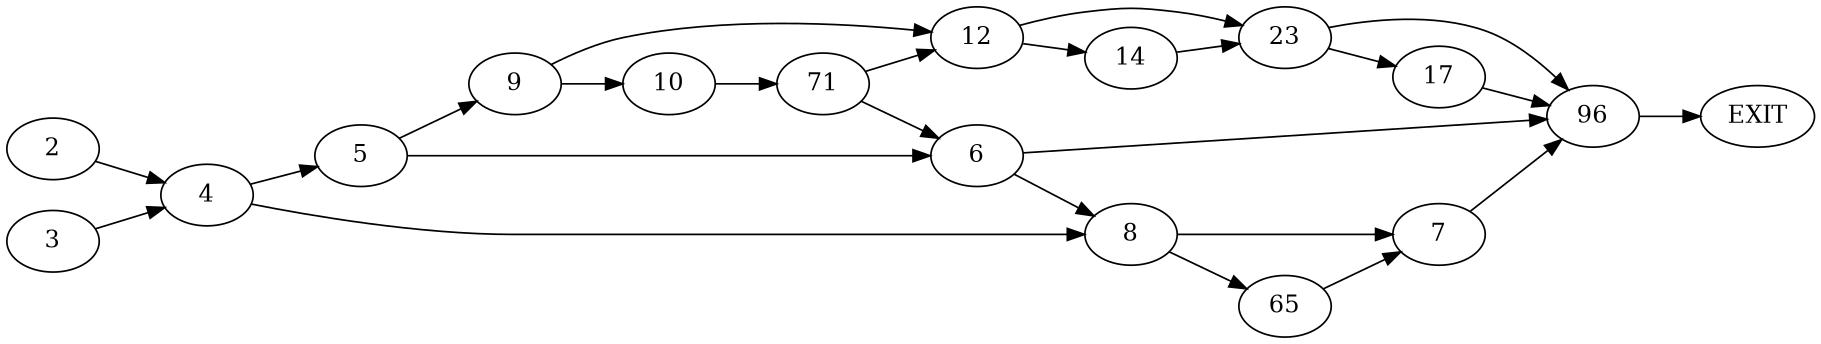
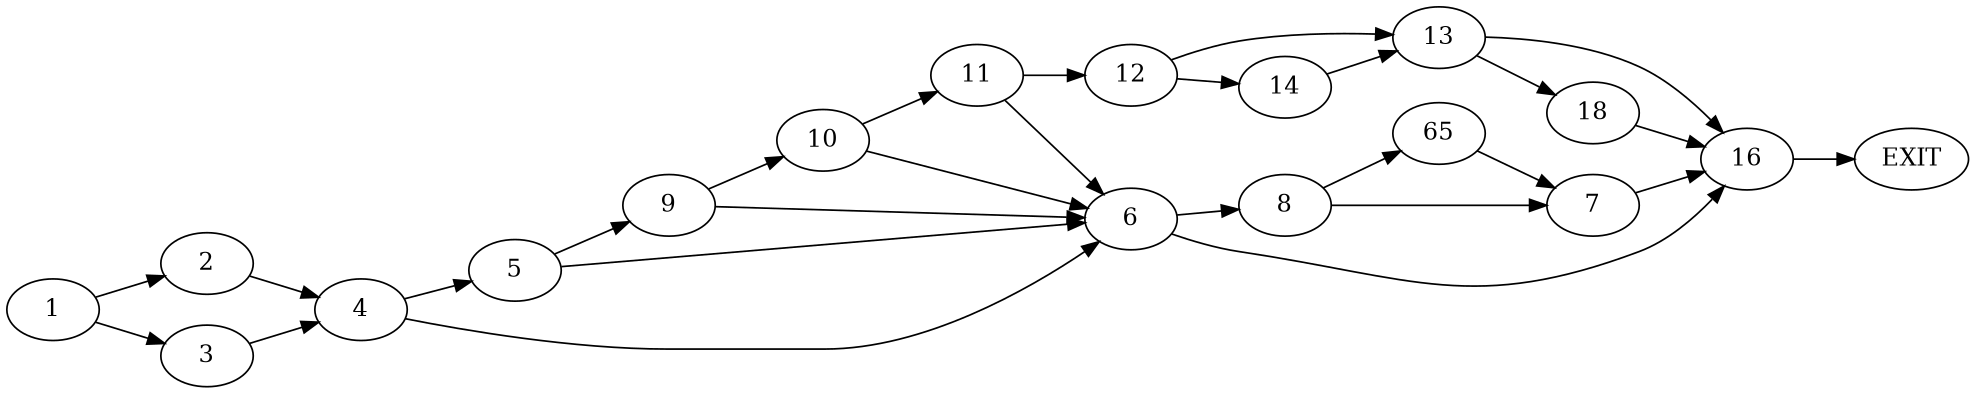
(730, 25) -> (891, 212)
(1285, 38) -> (1439, 38)
(1439, 77) -> (1593, 113)
(823, 84) -> (977, 75)
(1593, 116) -> (1747, 159)
none -> (969, 178)
(658, 234) -> (755, 349)
none -> (53, 310)
